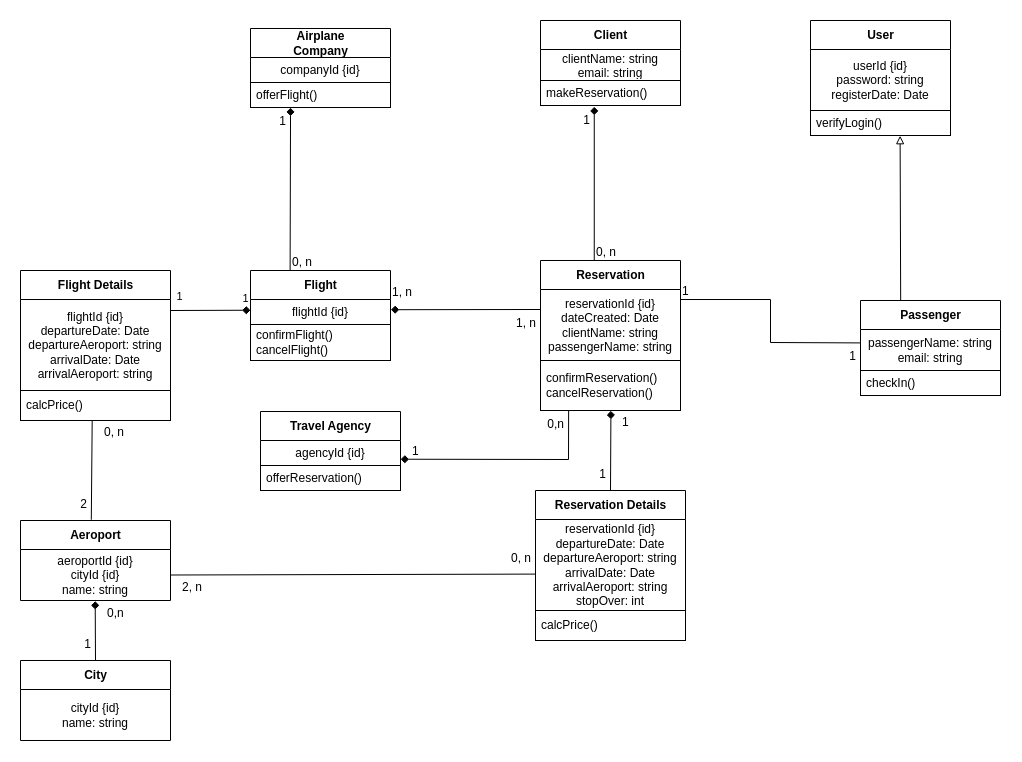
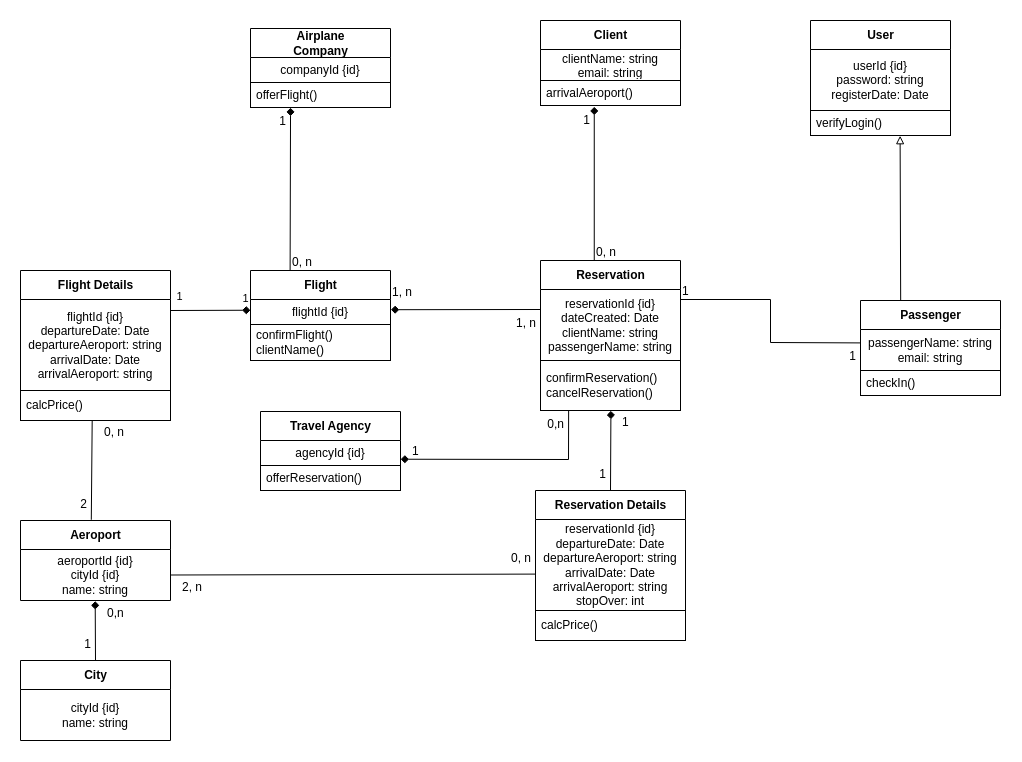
(602, 94) -> (601, 94)
(302, 343) -> (302, 343)
